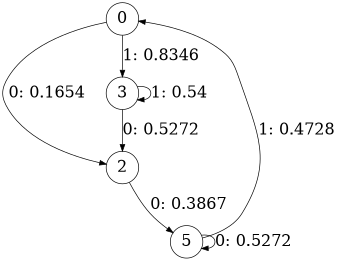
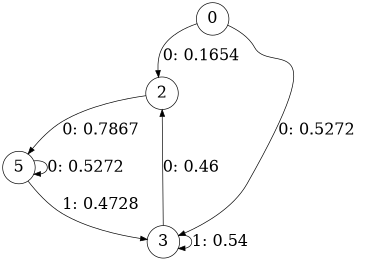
(168, 56) -> (324, 130)
(251, 113) -> (78, 221)
(168, 130) -> (204, 168)
(196, 205) -> (108, 130)
